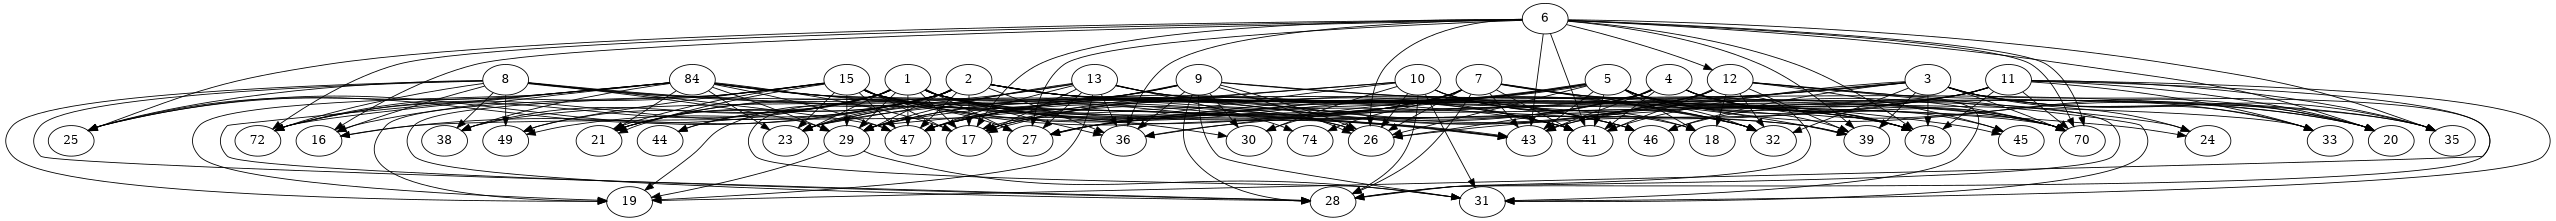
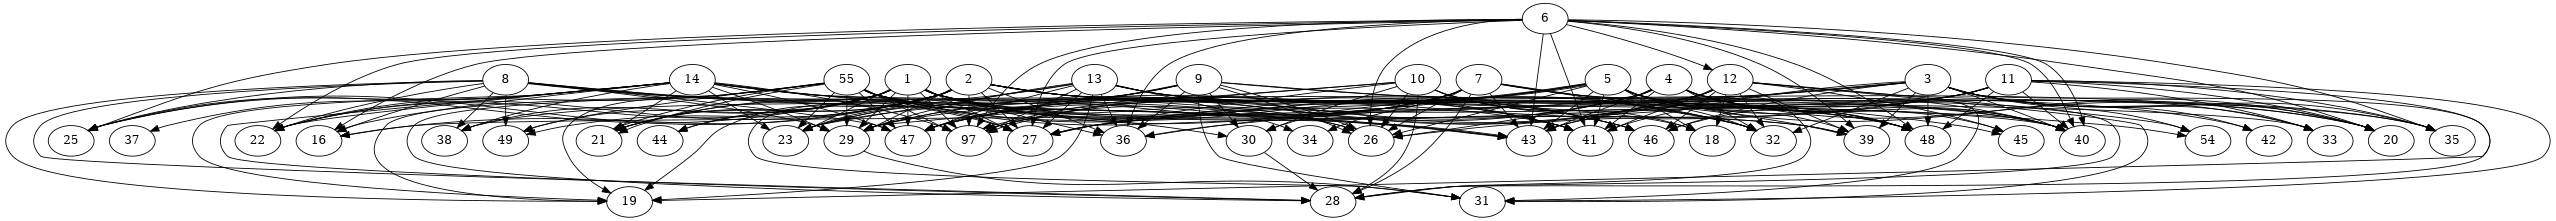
(692, 80) -> (692, 80)
(847, 80) -> (847, 80)
none -> (767, 100)
(942, 107) -> (996, 107)
(1531, 108) -> none
none -> (1694, 108)
none -> (1718, 108)
(1448, 137) -> none
none -> (132, 141)
(258, 141) -> (258, 141)
(969, 141) -> (969, 141)
(1310, 141) -> (1310, 141)
(1928, 141) -> (1928, 141)
(2082, 141) -> (2082, 141)
(2208, 141) -> (2208, 141)
none -> (2269, 141)
(1212, 176) -> (1282, 165)
(746, 177) -> (687, 98)
